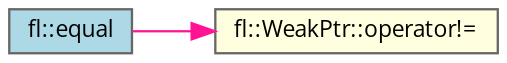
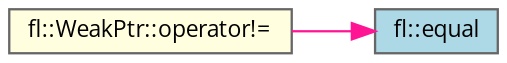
(162, 31) -> (322, 31)
